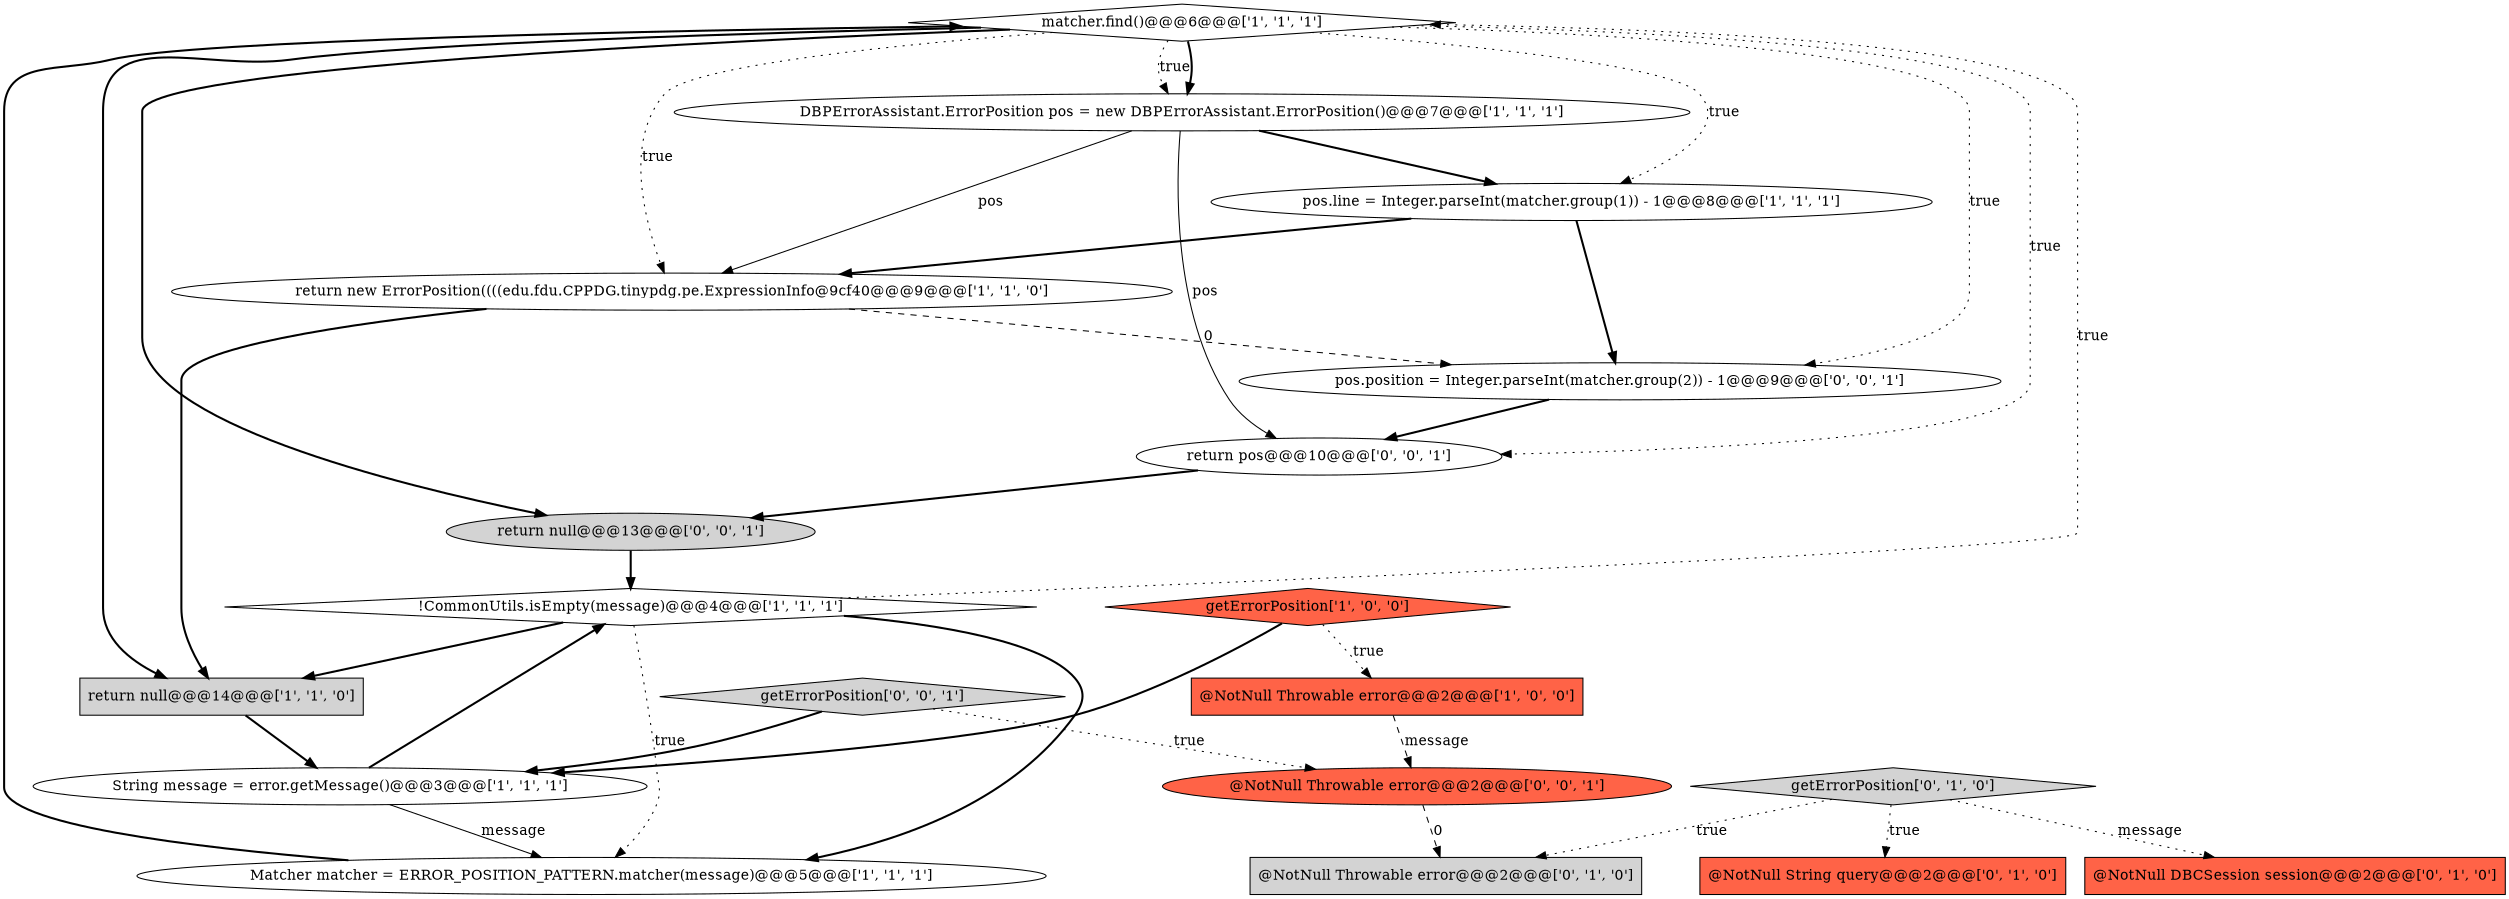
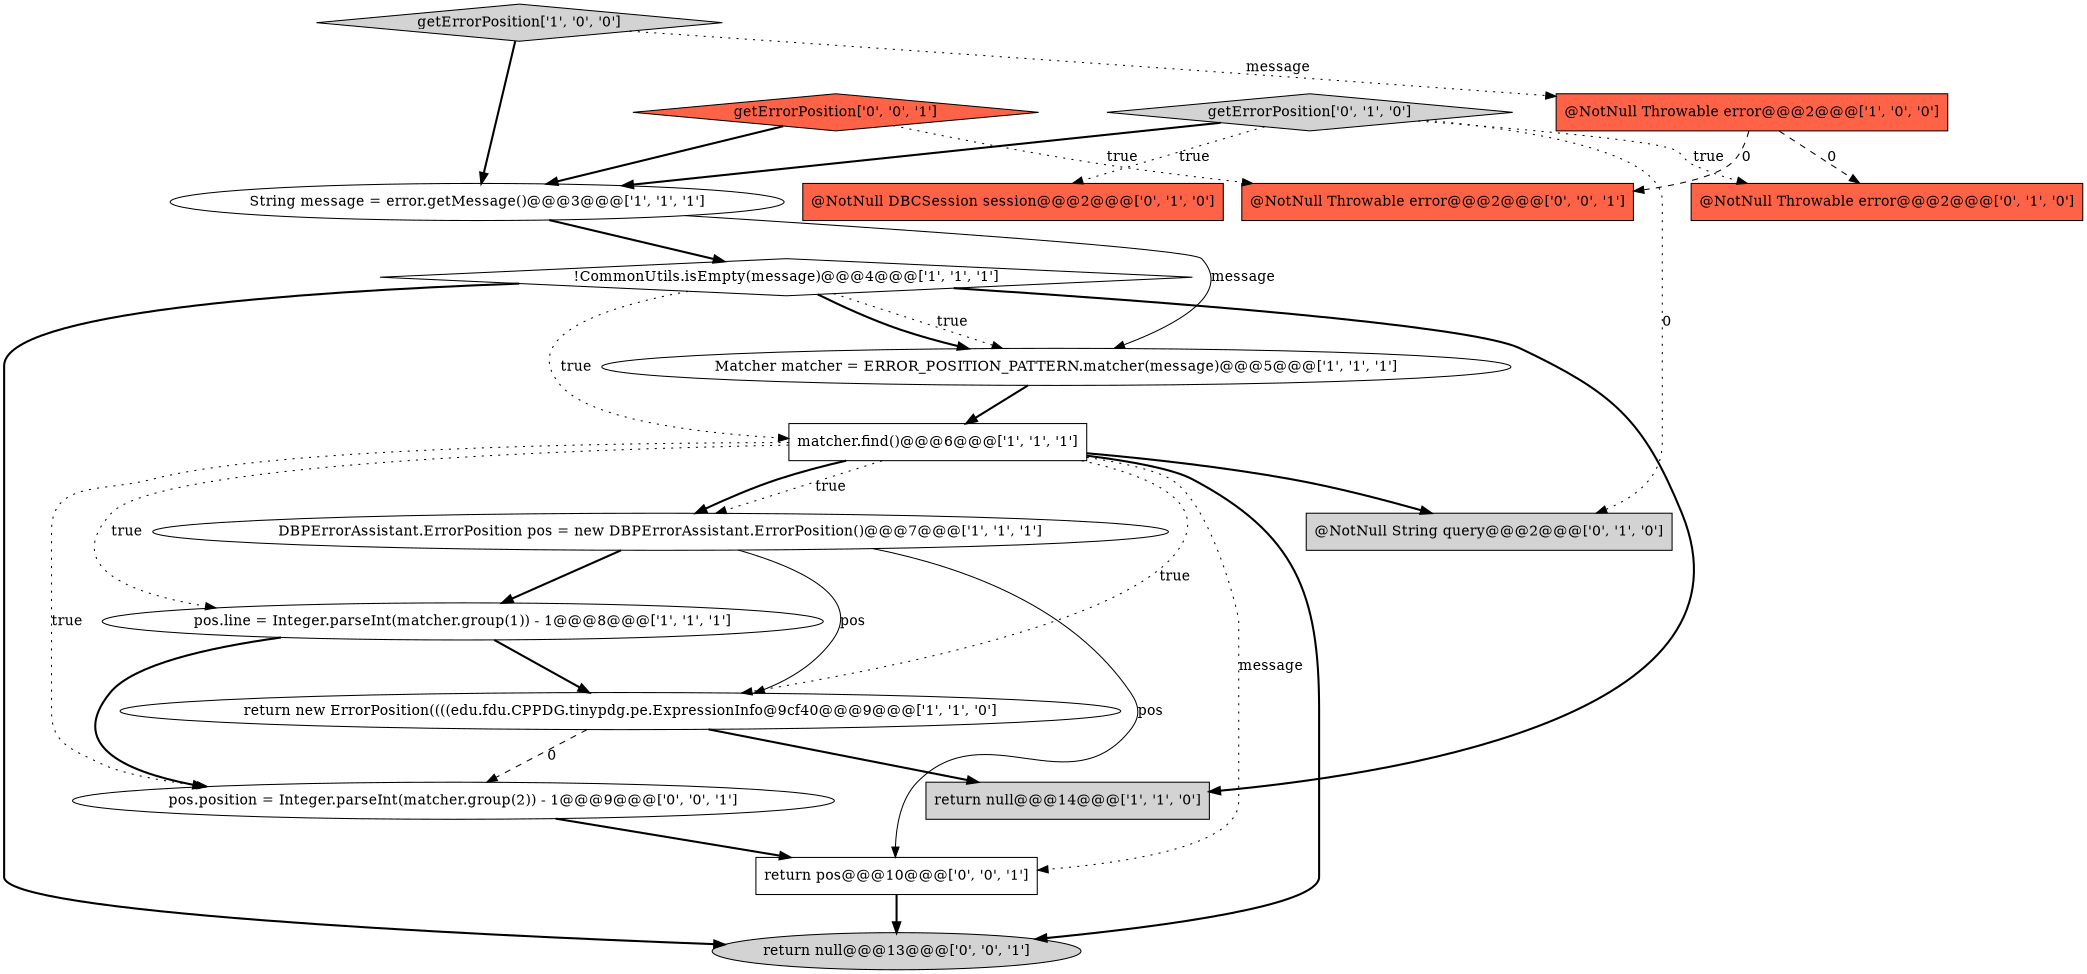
(1182, 23) -> (938, 442)
(234, 61) -> (1255, 473)
(2046, 247) -> (1271, 666)
(1319, 457) -> (897, 876)
(631, 564) -> (4, 714)
(1308, 607) -> (519, 23)
(1369, 652) -> (1278, 68)
(863, 697) -> (836, 112)
(277, 738) -> (927, 154)
(1437, 741) -> (1747, 157)
(1417, 786) -> (1438, 202)
(1430, 826) -> (1815, 154)
(1905, 831) -> (1667, 322)
(2150, 831) -> (1195, 157)
(1446, 876) -> (1887, 202)
(1883, 876) -> (1489, 532)
